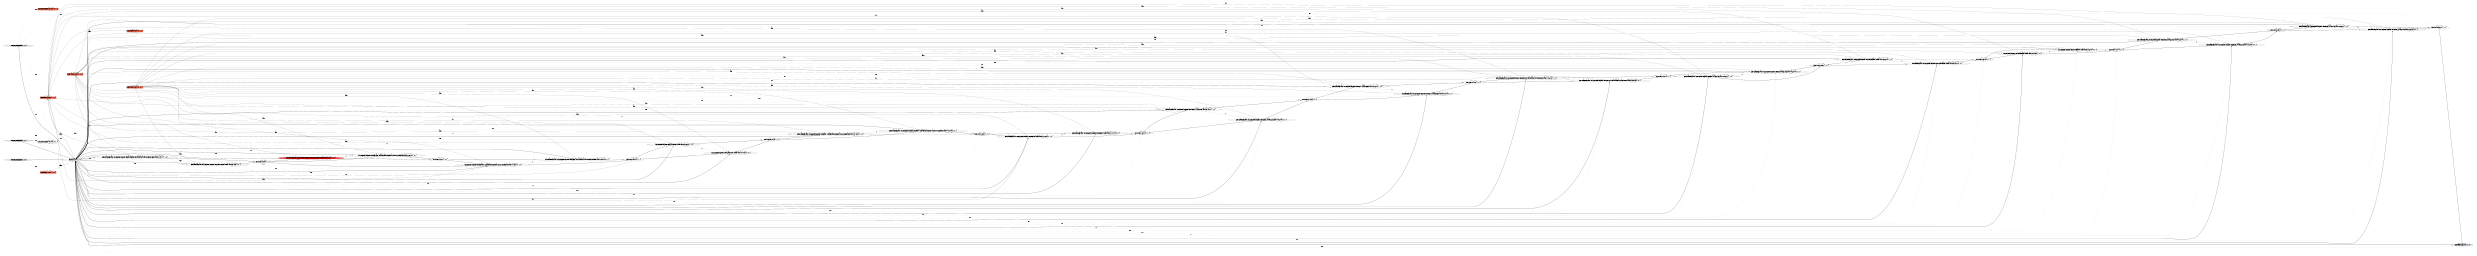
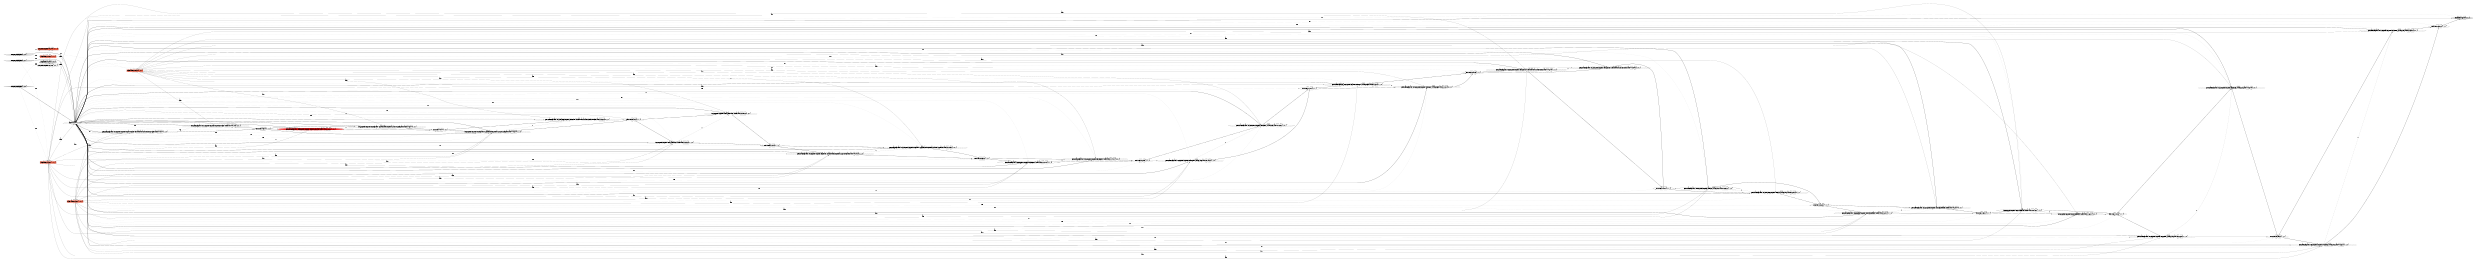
(33, 72) -> (33, 58)
(87, 78) -> (67, 69)
(48, 172) -> (48, 62)
